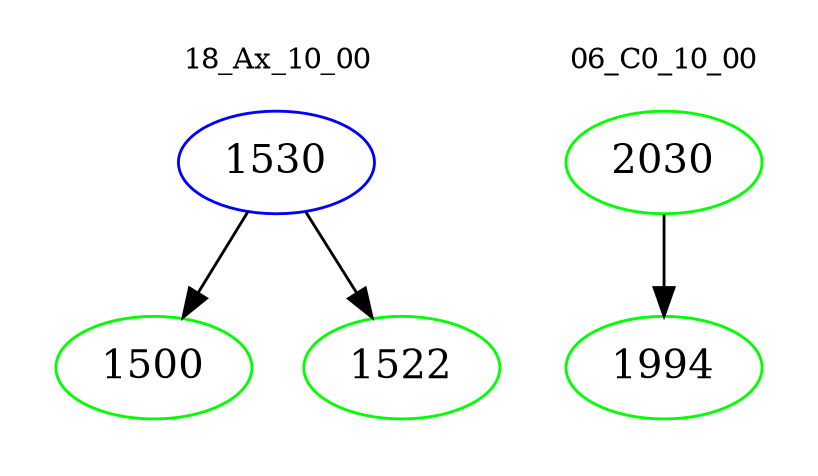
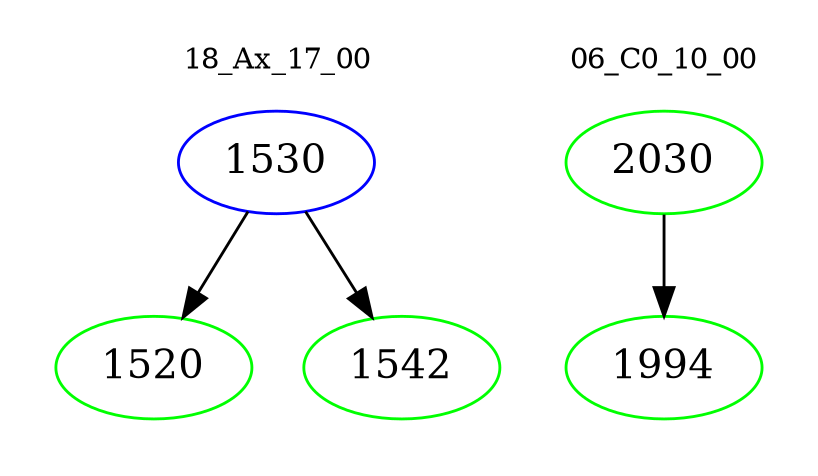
(278, 61) -> (278, 61)
(154, 368) -> (154, 368)
(402, 368) -> (402, 368)
